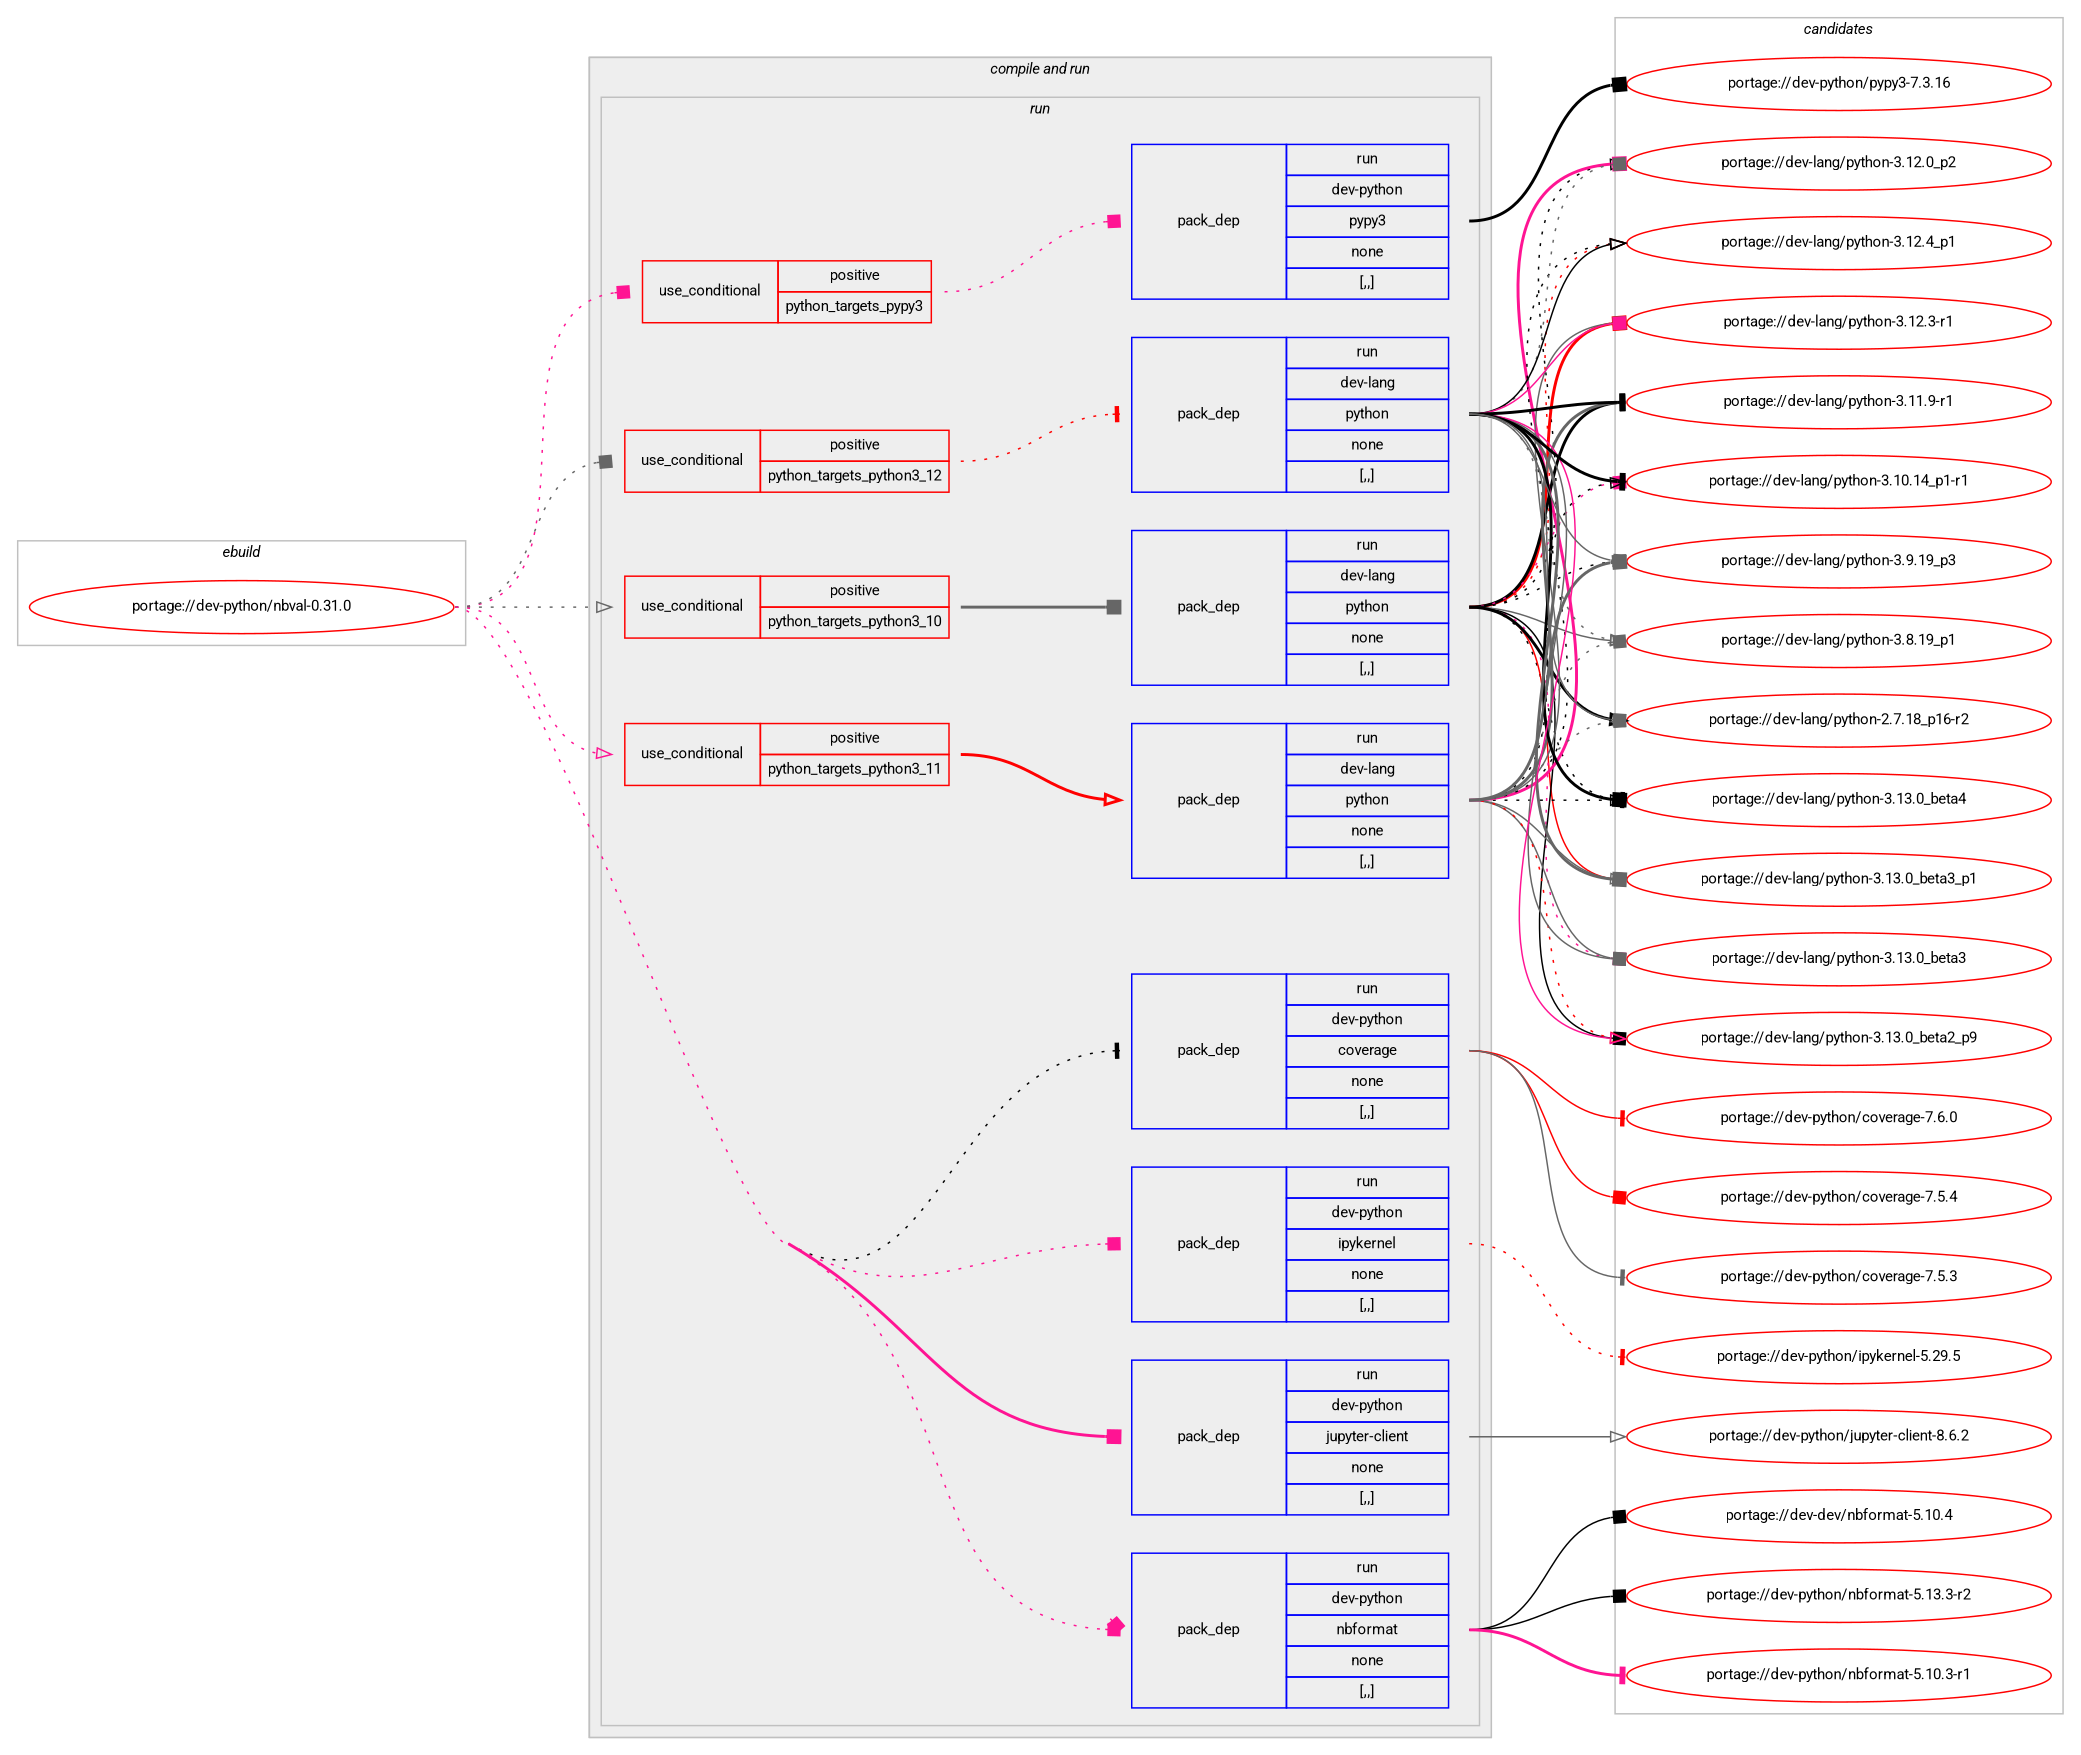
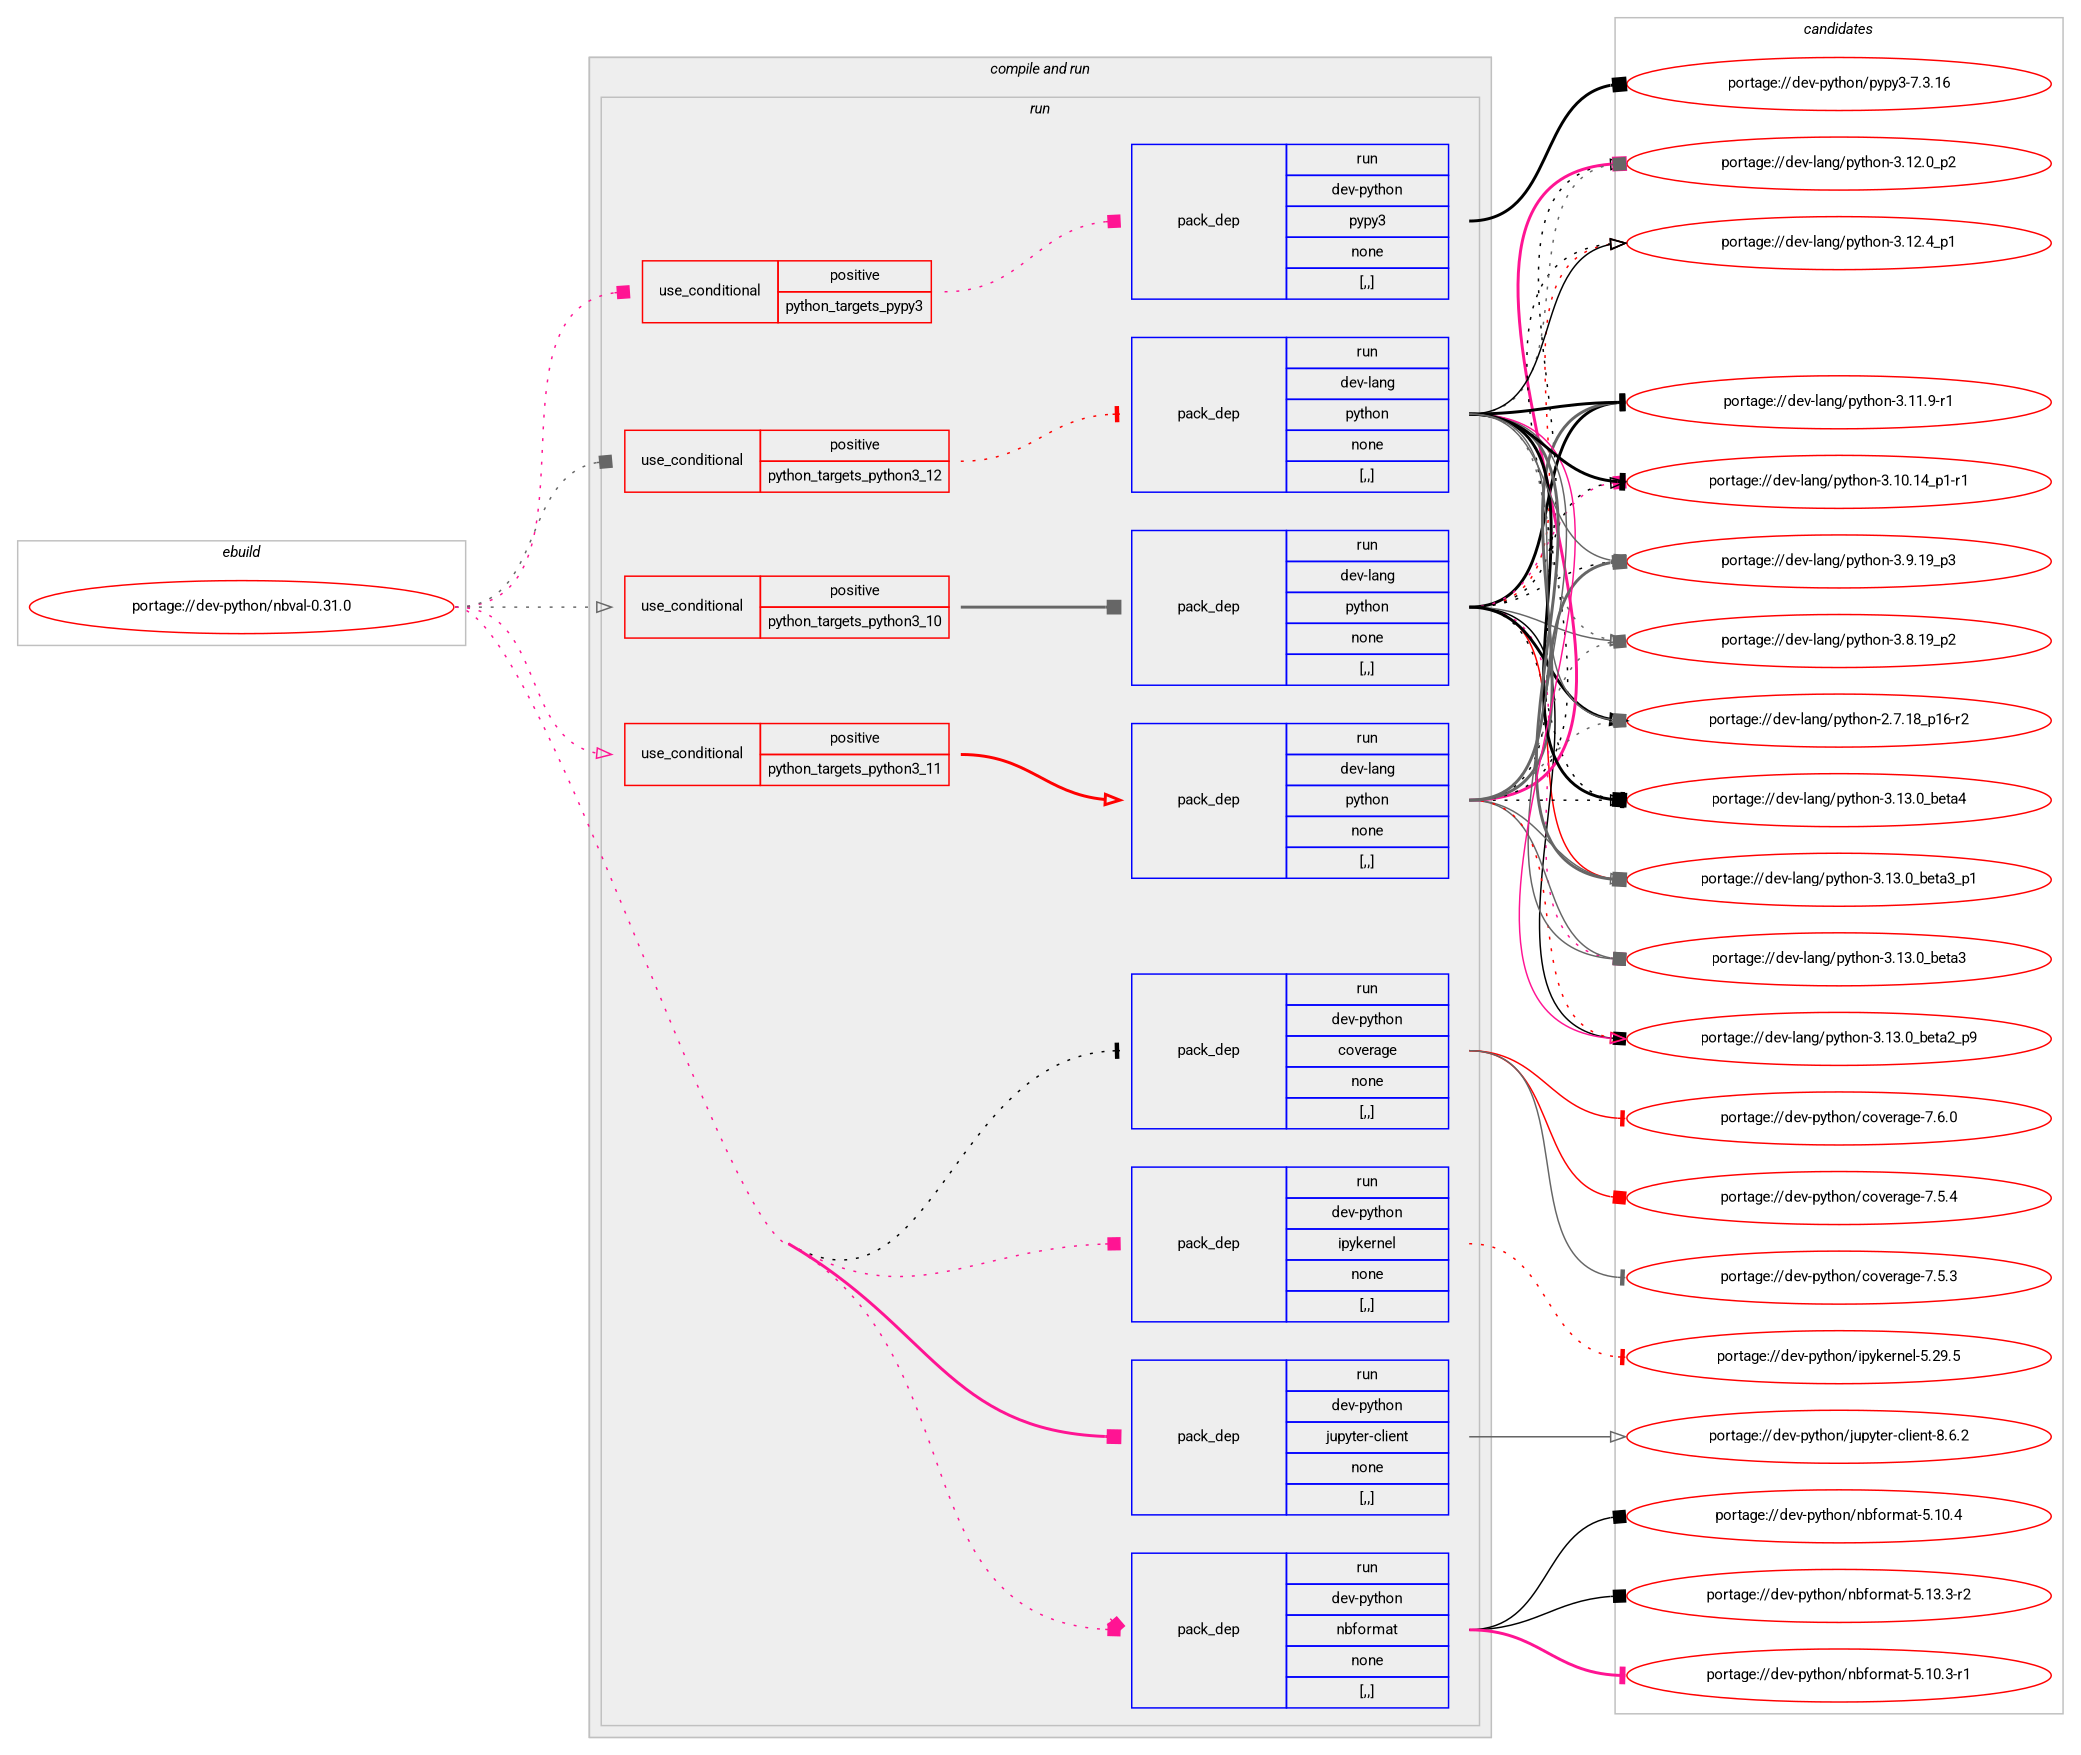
(1839, 323) -> none
(1839, 641) -> (1839, 641)
(1839, 1516) -> (1839, 1516)
